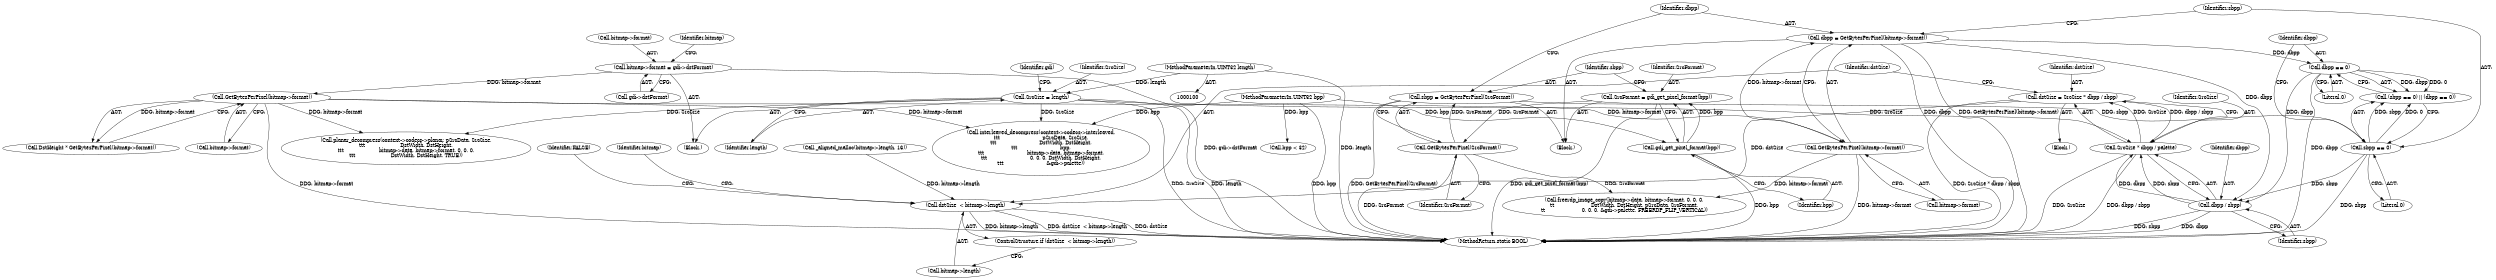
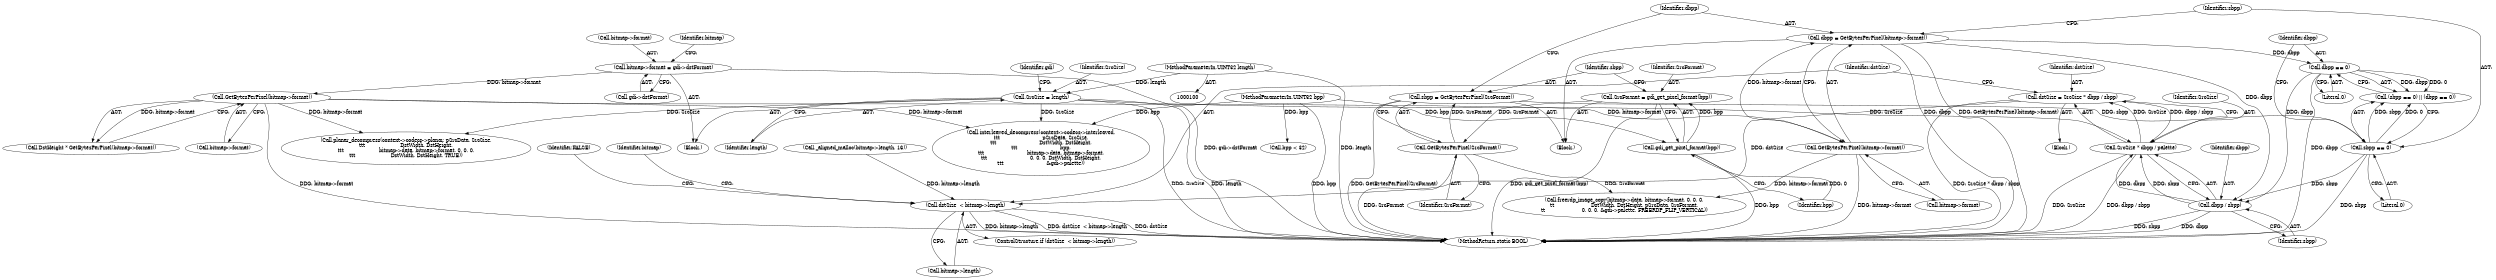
(1838, 184) -> (1838, 184)
(1005, 256) -> (933, 235)
